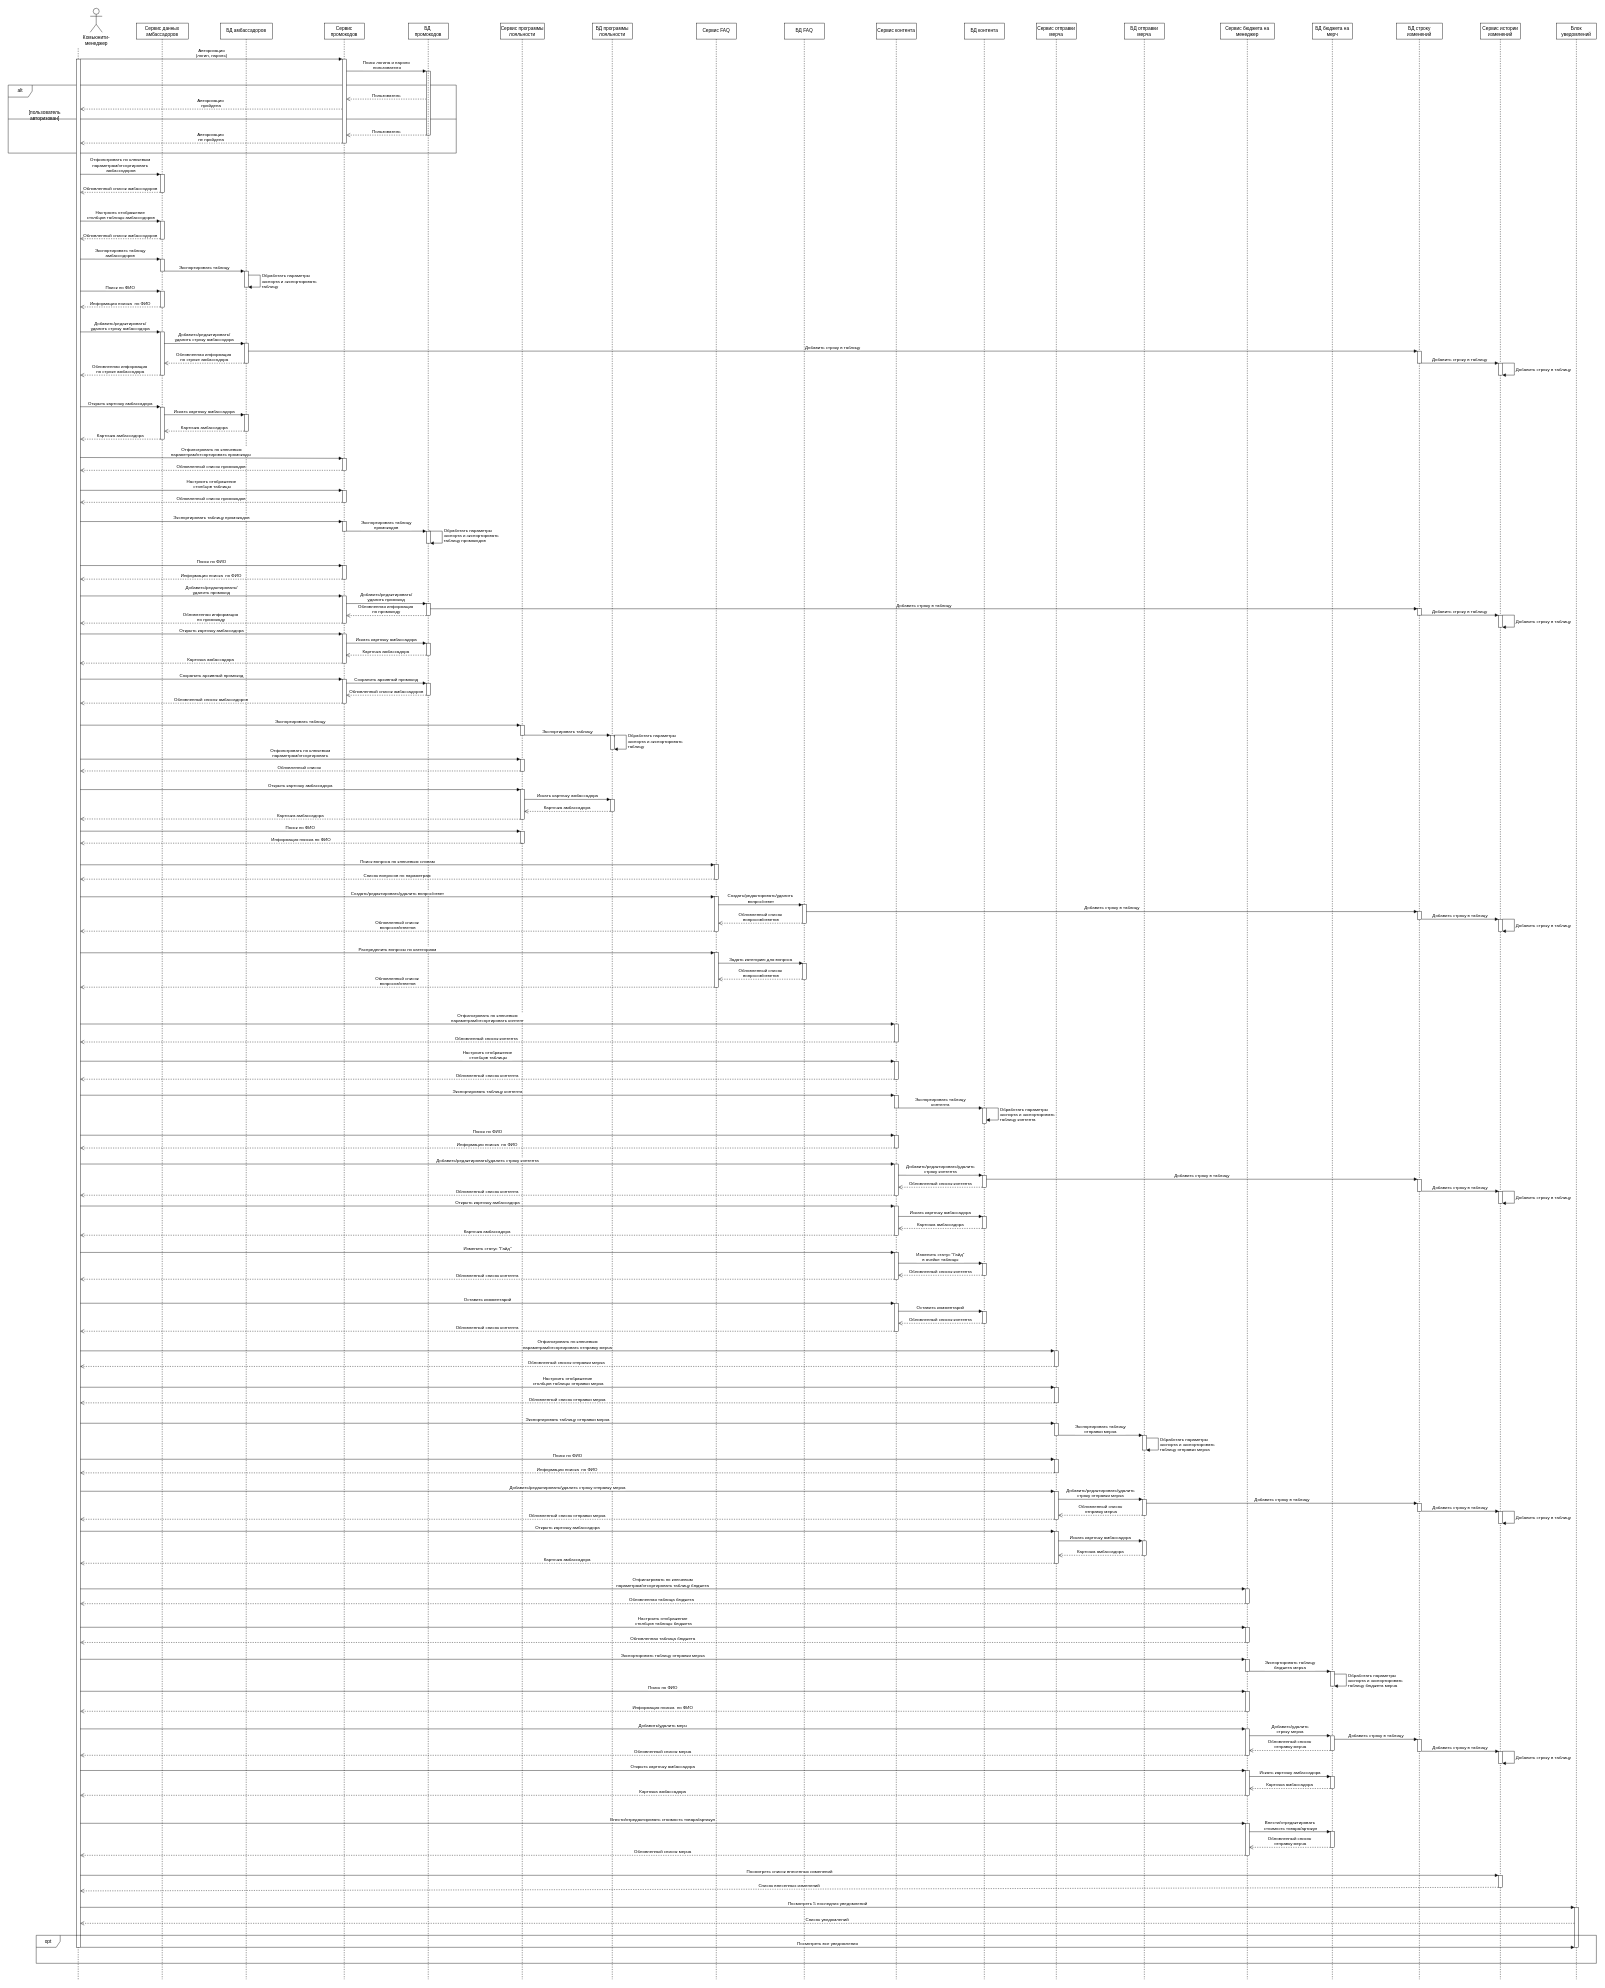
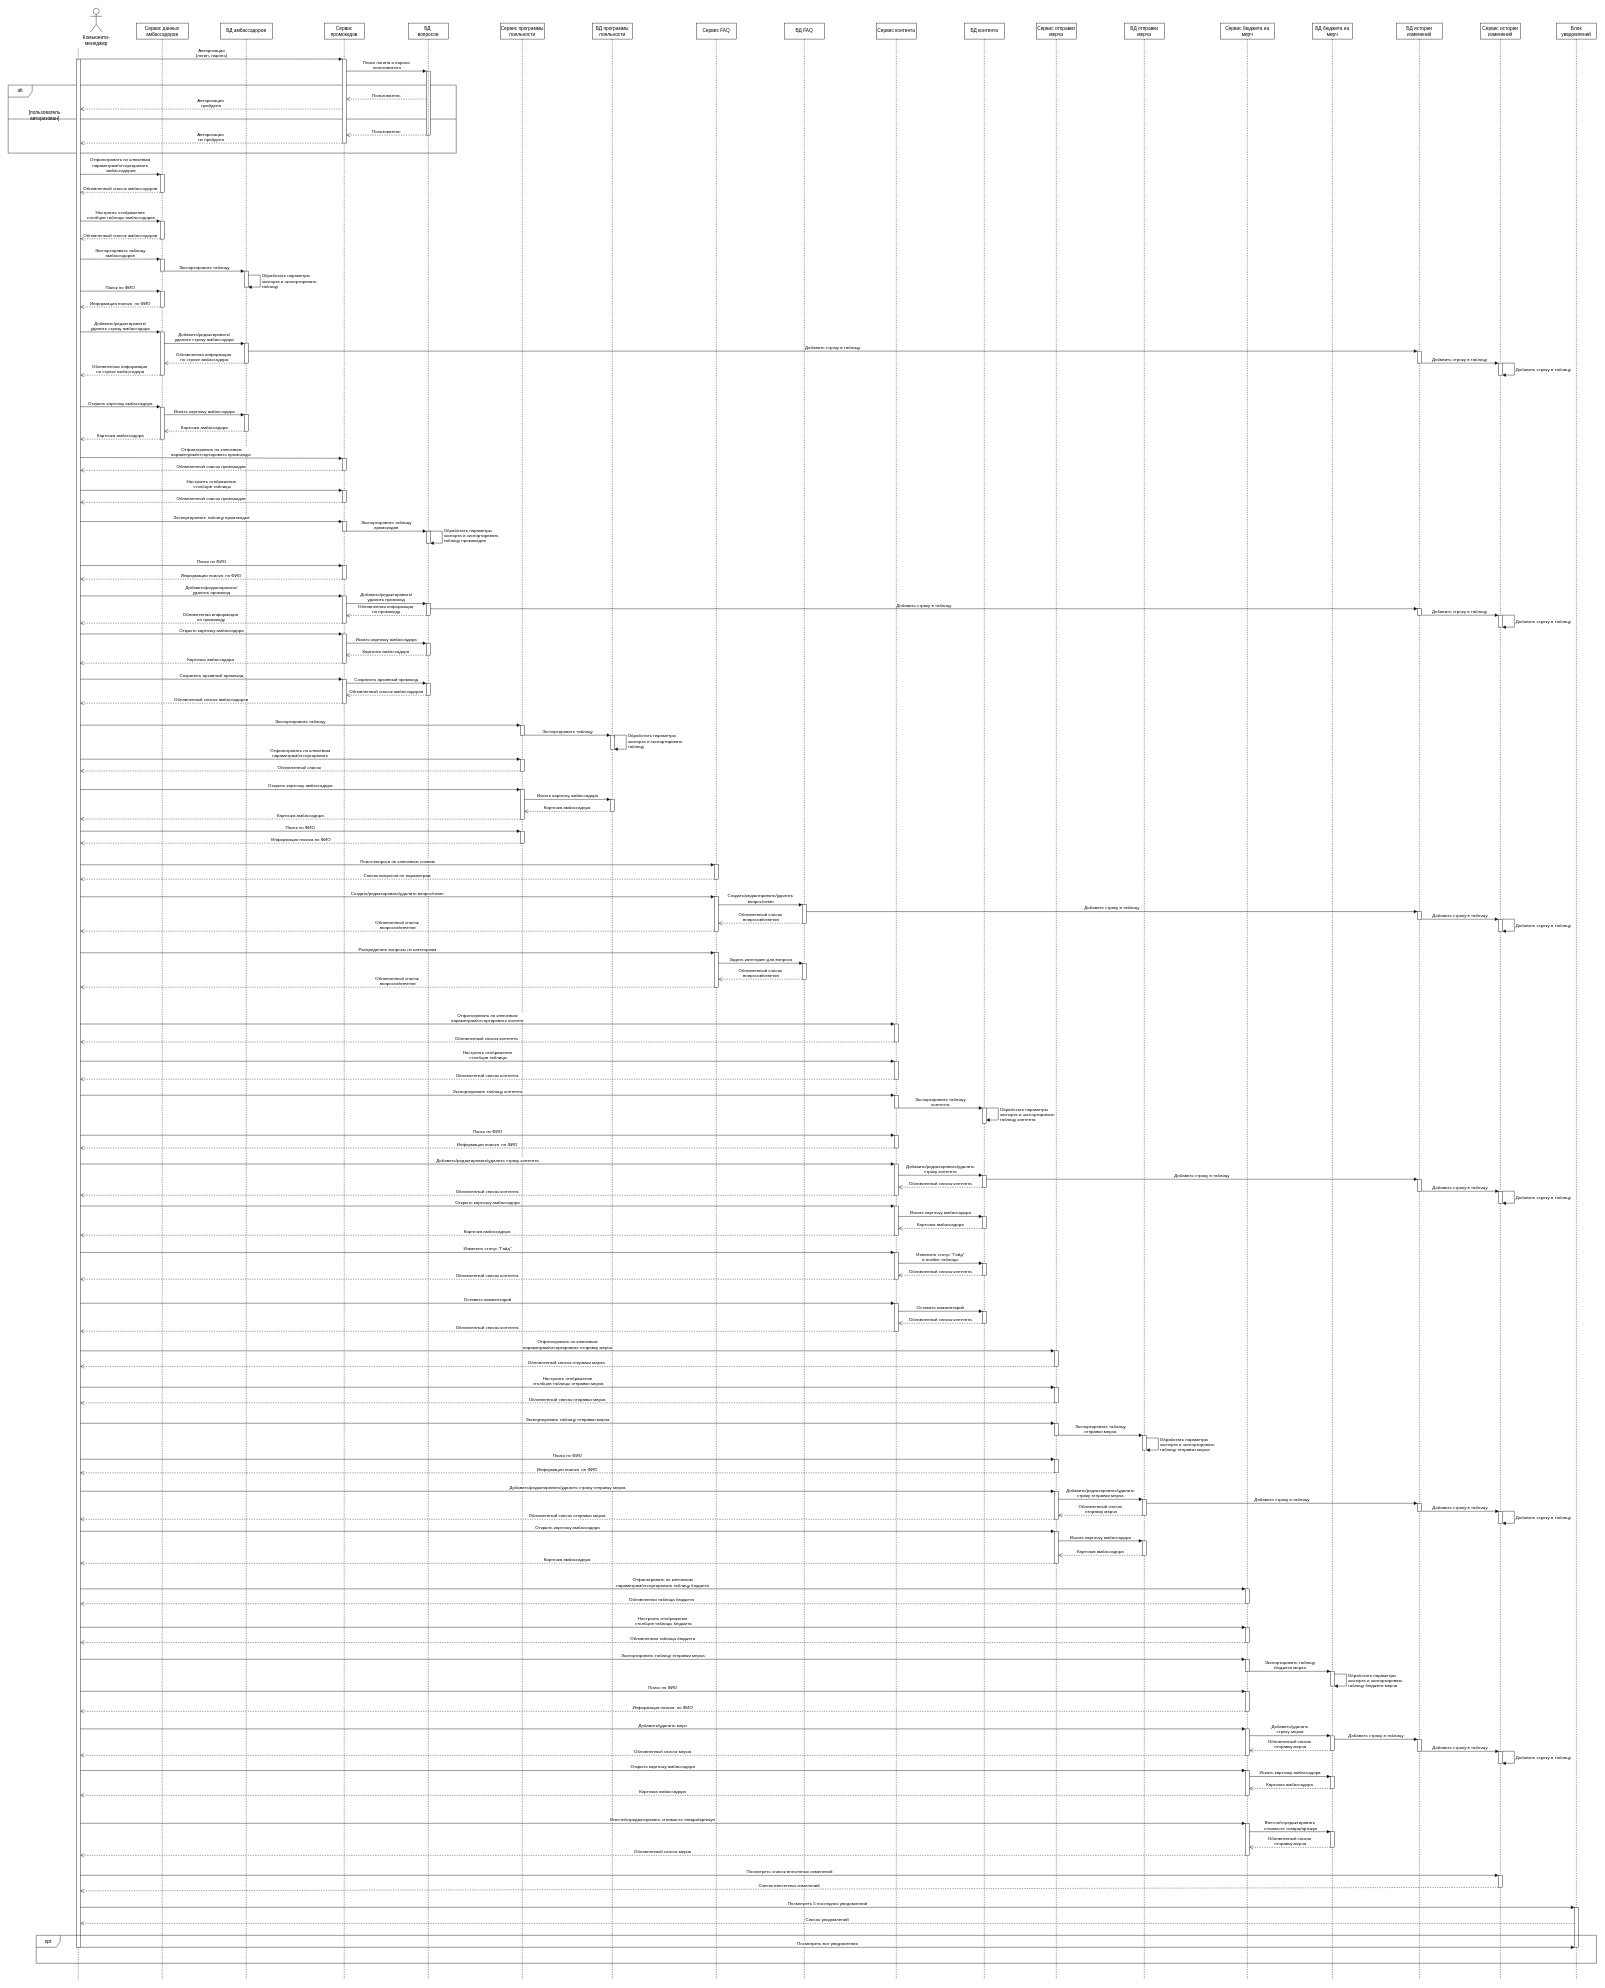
(428, 31) -> (428, 31)
(1247, 31) -> (1247, 31)
(1419, 31) -> (1419, 31)
